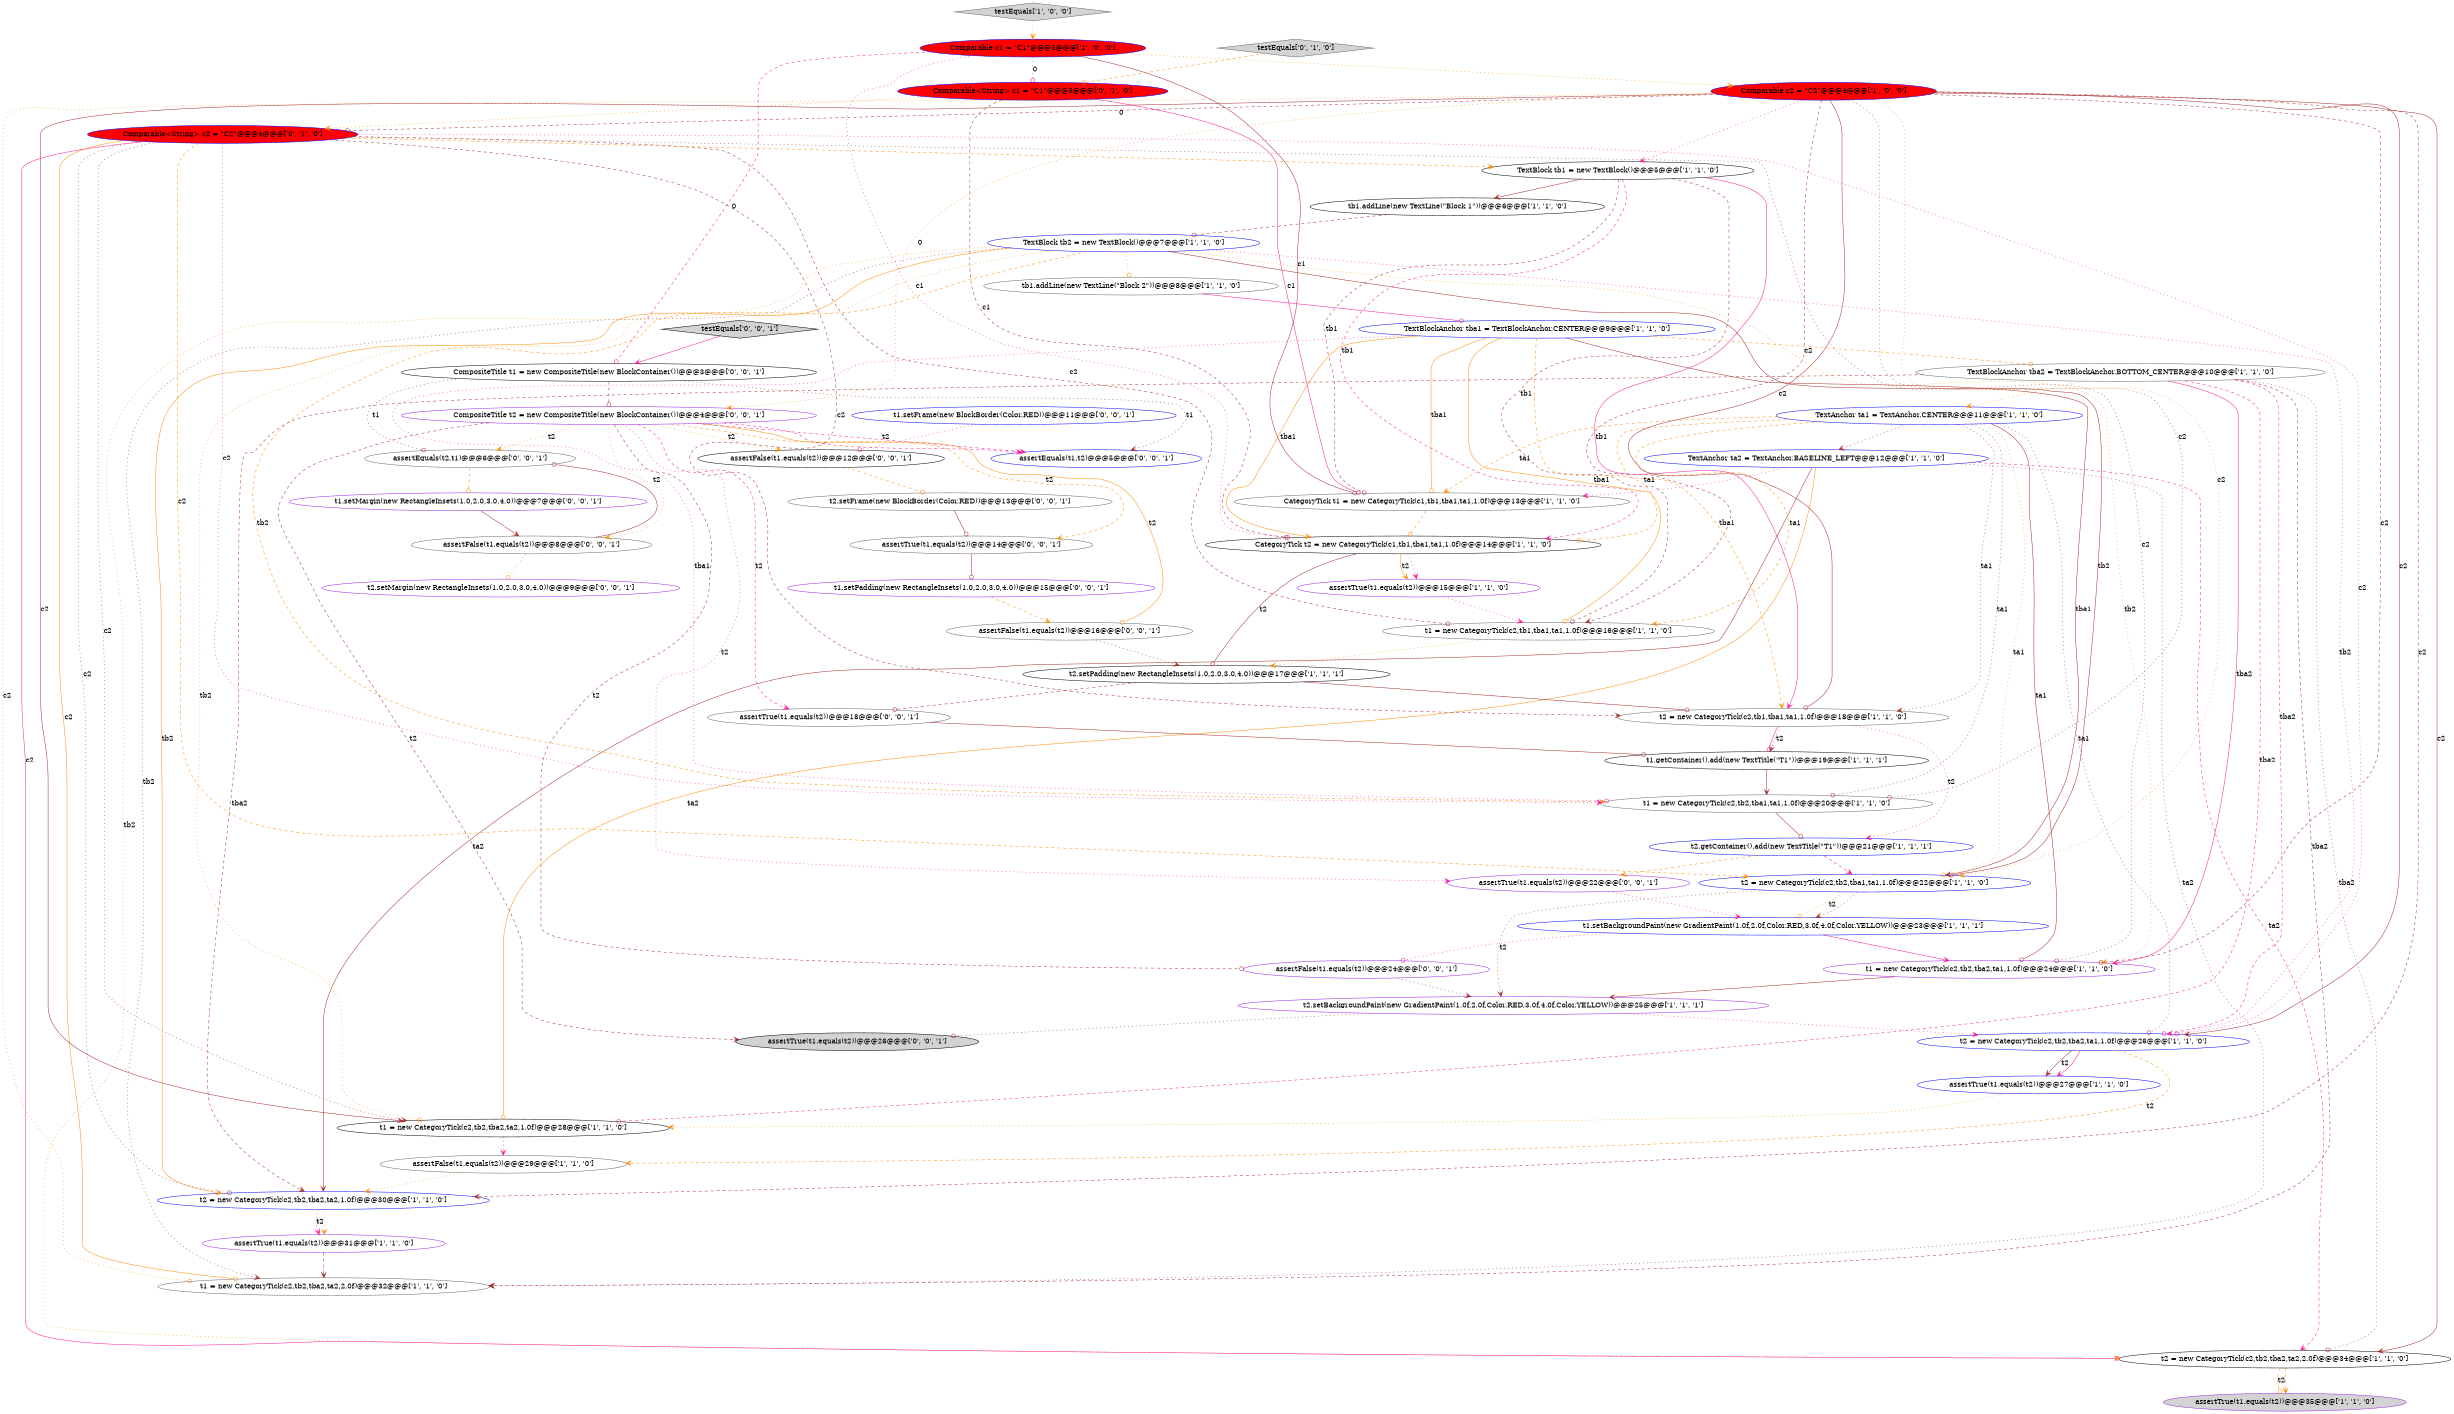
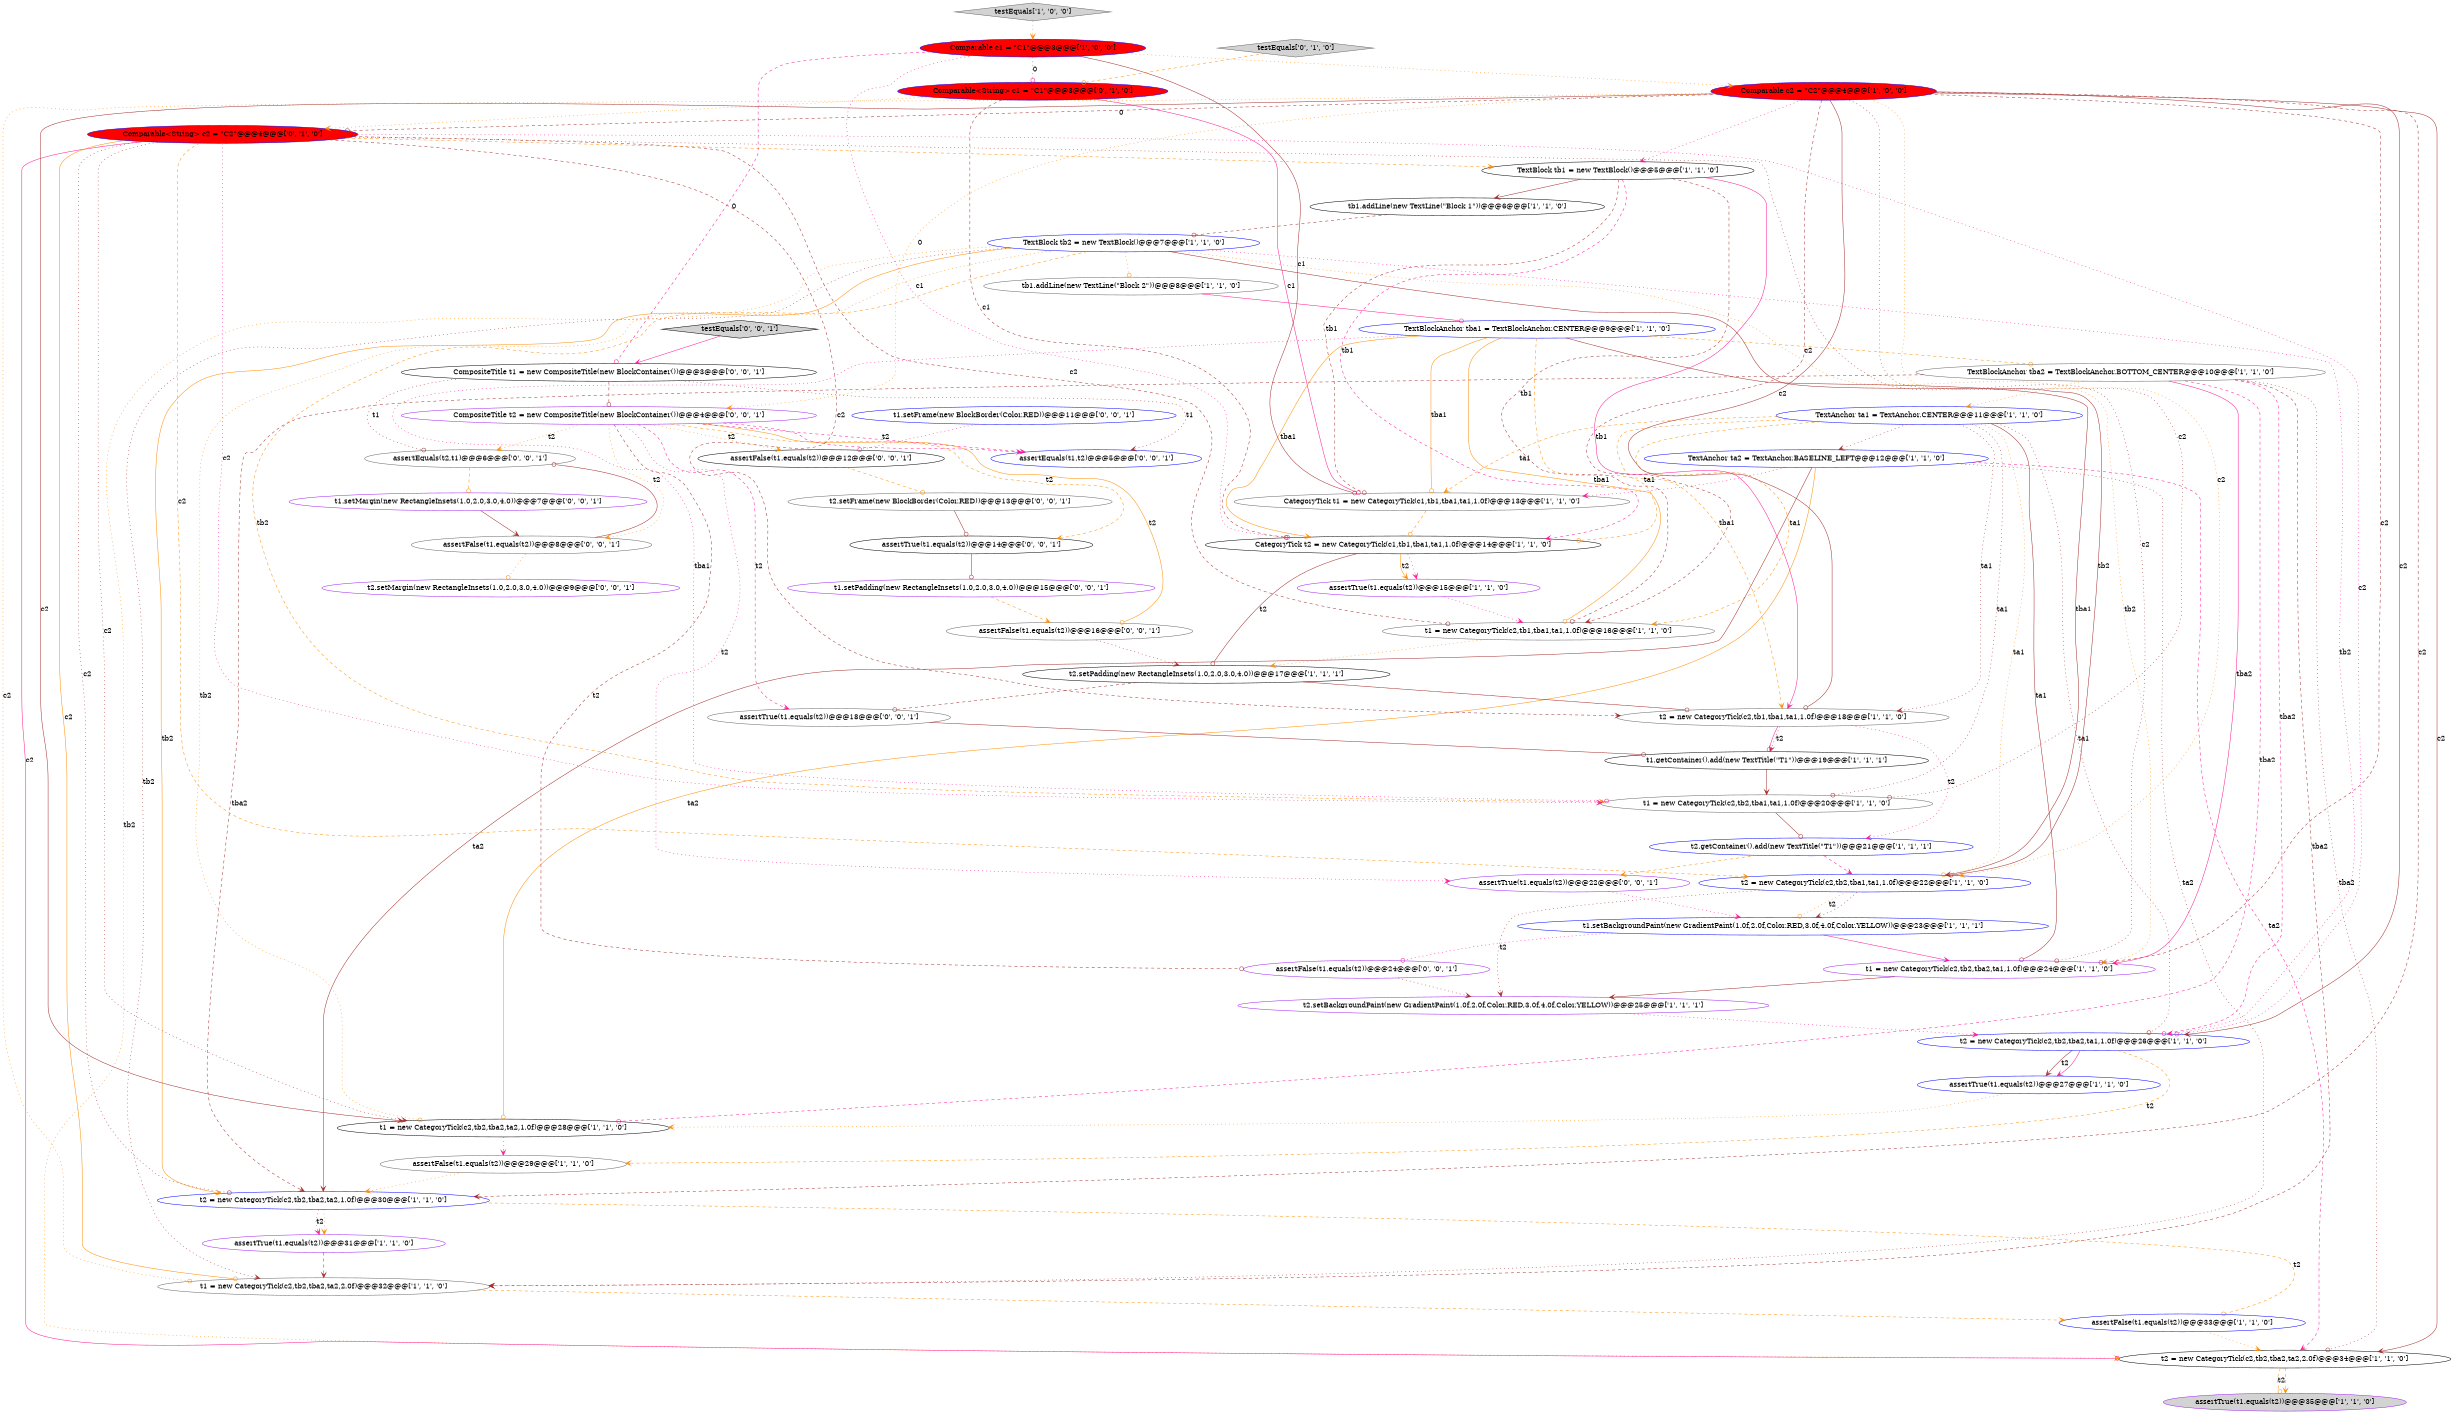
(971, 545) -> (971, 545)
(857, 1042) -> none
none -> (2182, 1323)
